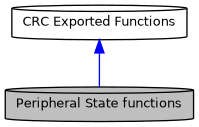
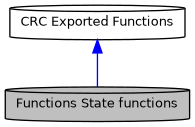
(99, 104) -> (97, 104)
